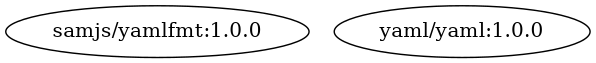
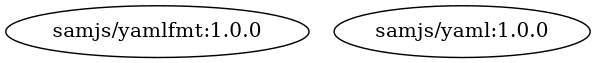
(462, 32) -> (462, 32)
